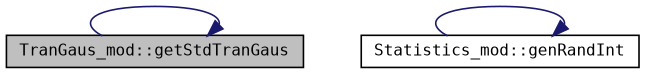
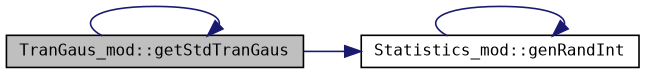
none -> (324, 51)
